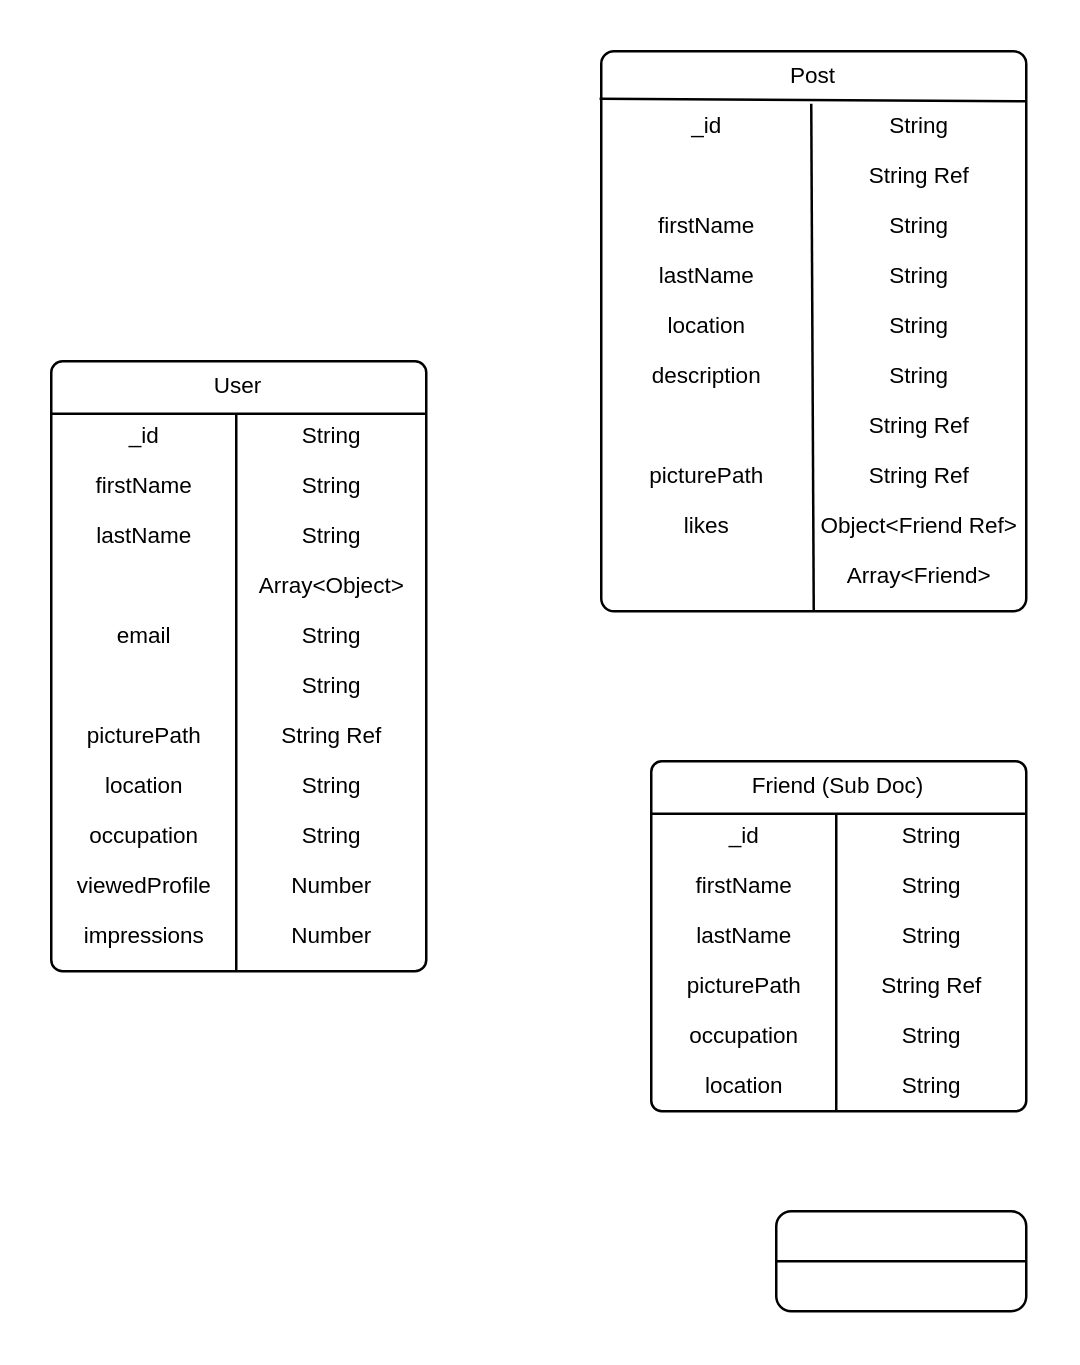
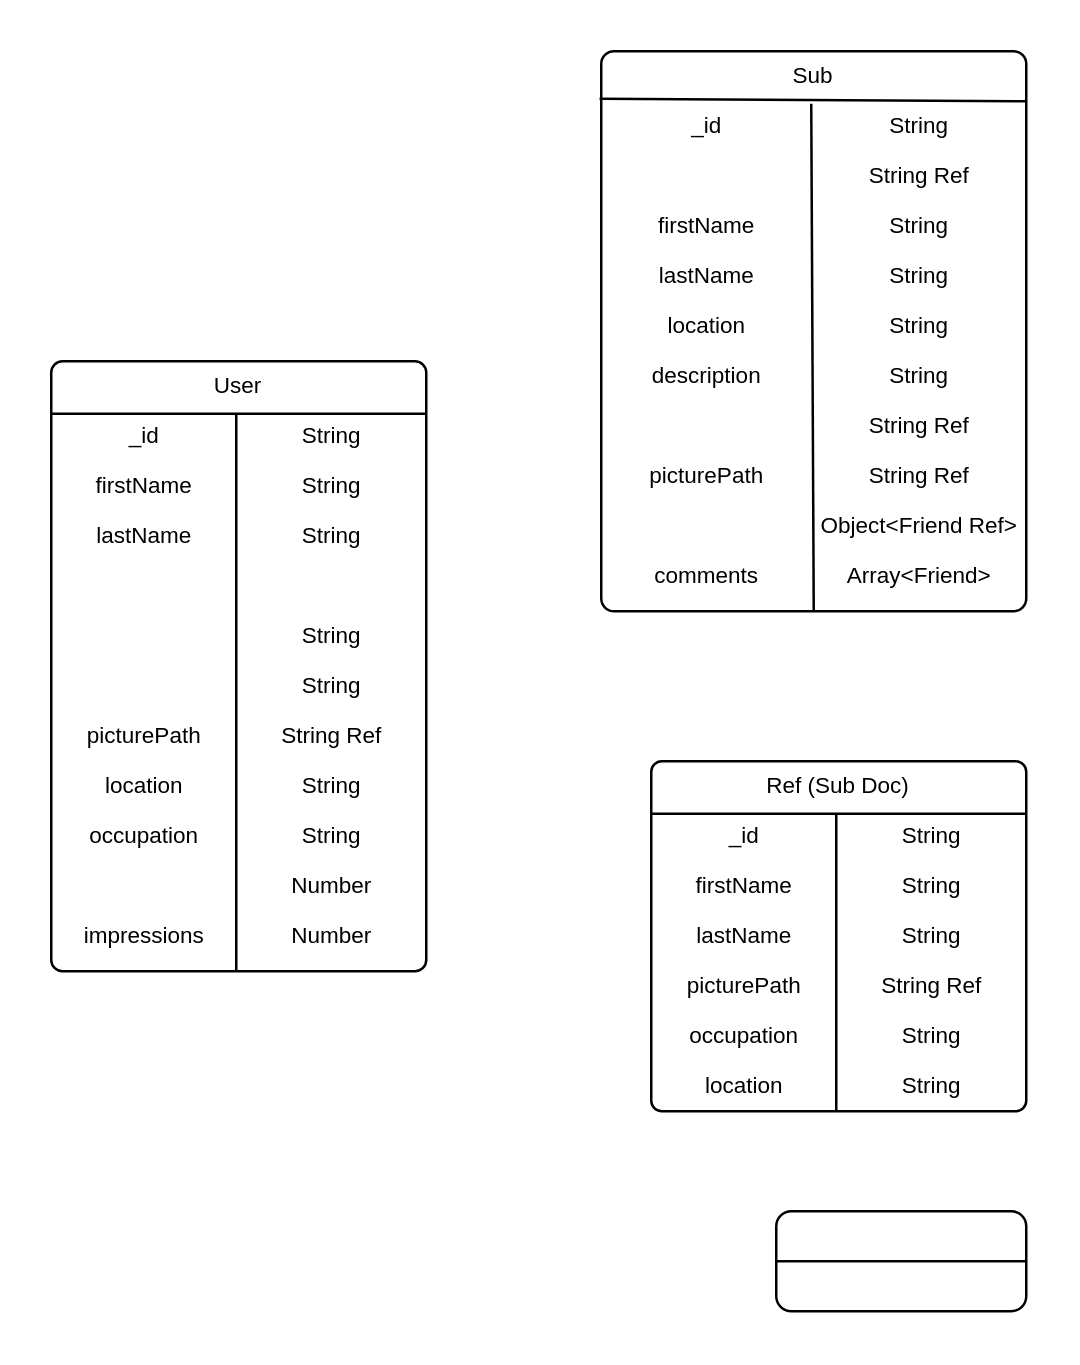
(814, 76) -> (814, 76)
(708, 526) -> none
none -> (708, 576)
(333, 586) -> none
(145, 636) -> none
(839, 786) -> (839, 786)
(145, 886) -> none
